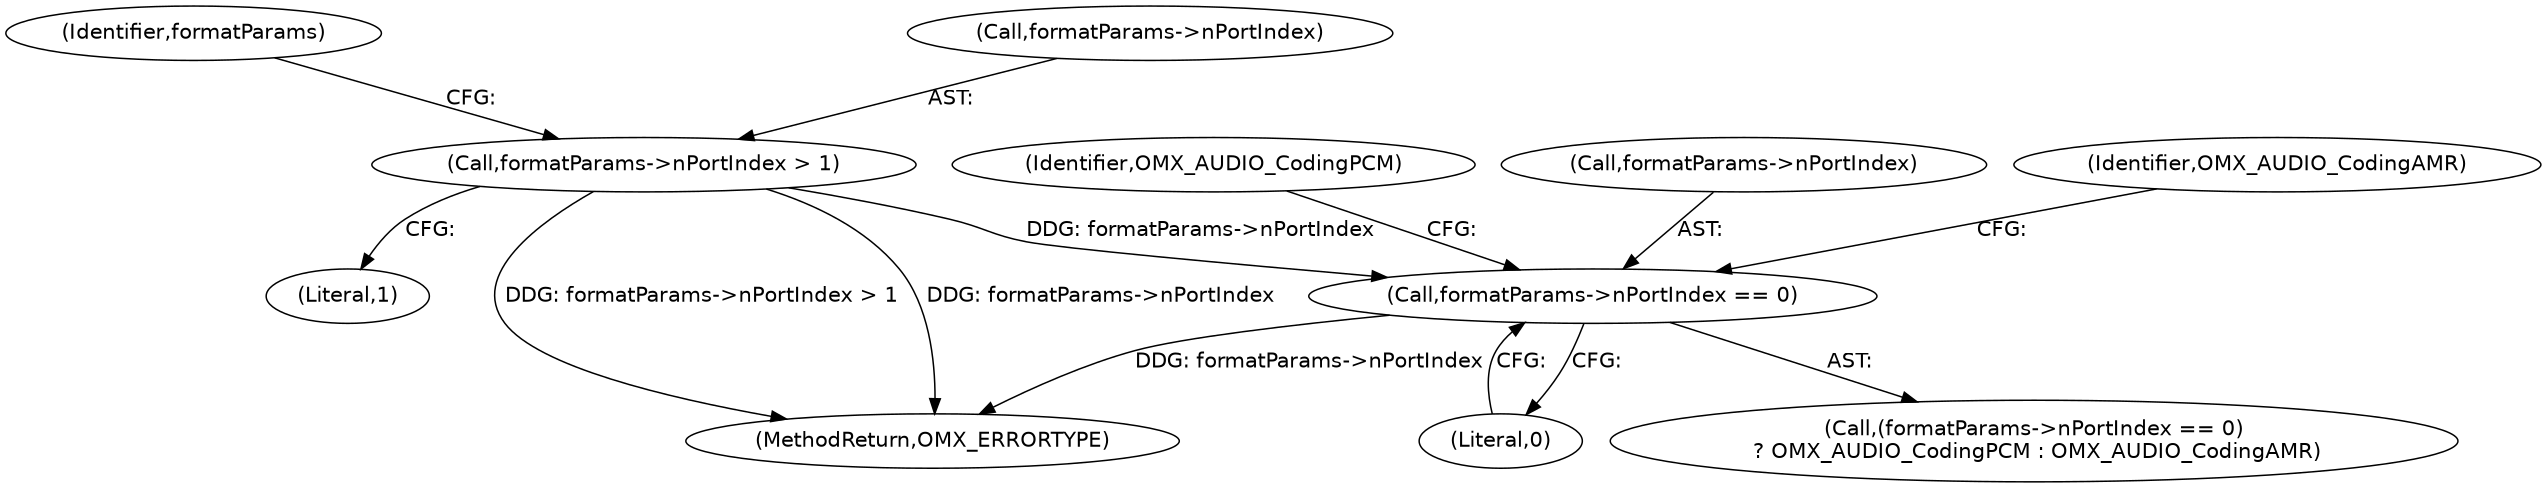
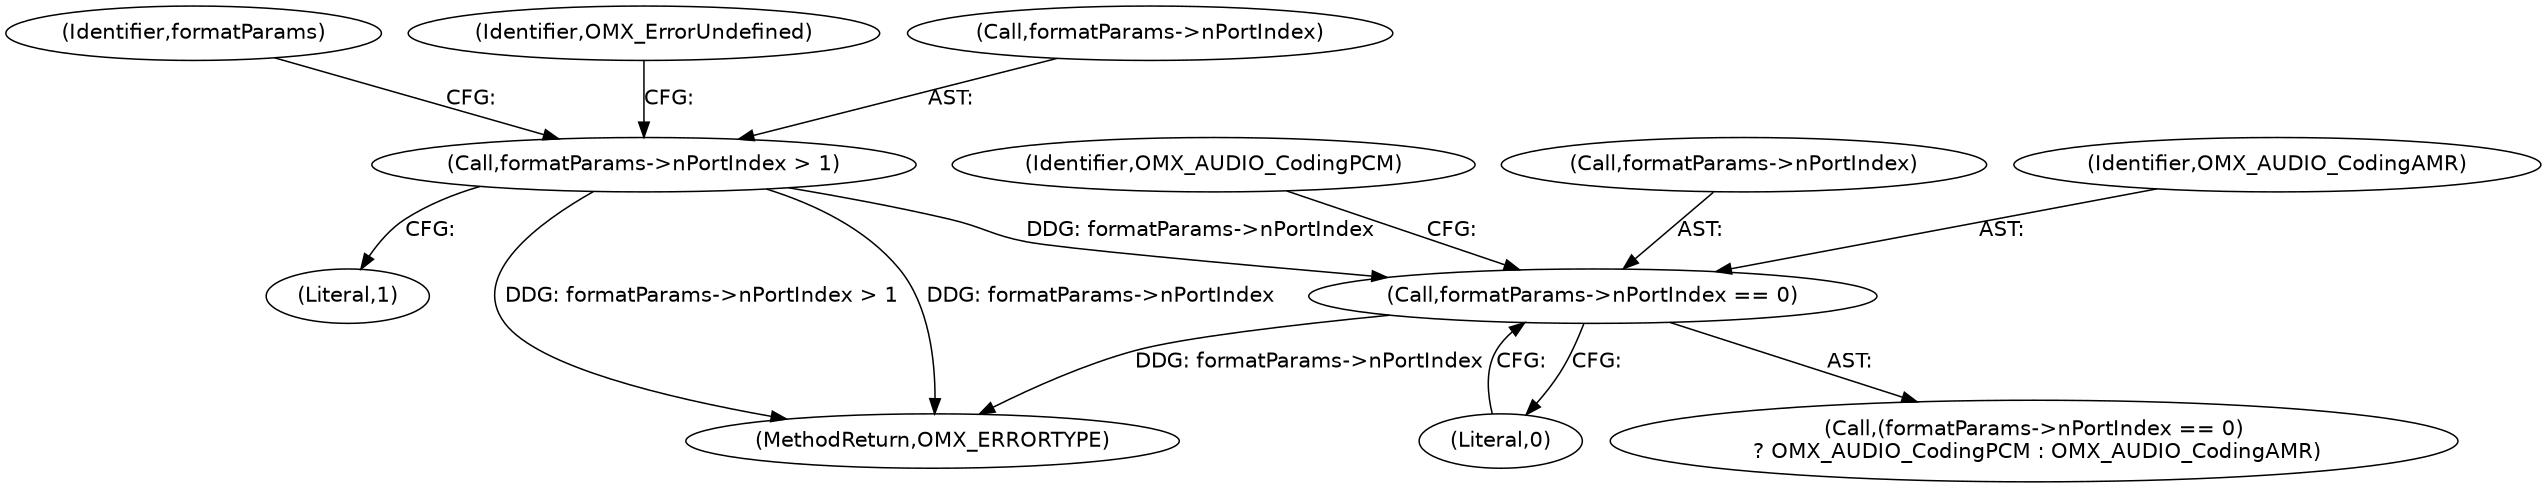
none -> (644, 33)
(2005, 230) -> (2005, 230)
